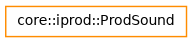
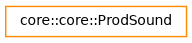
(96, 22) -> (96, 22)
